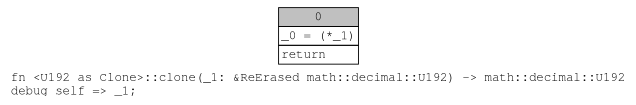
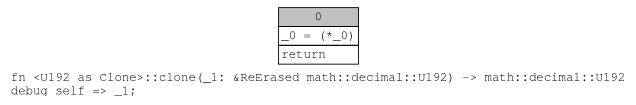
(319, 35) -> (319, 35)
